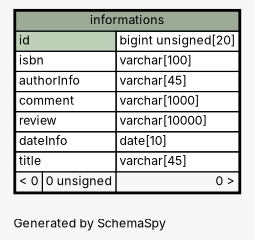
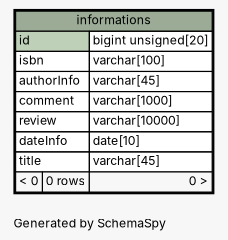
(79, 181) -> (66, 181)
